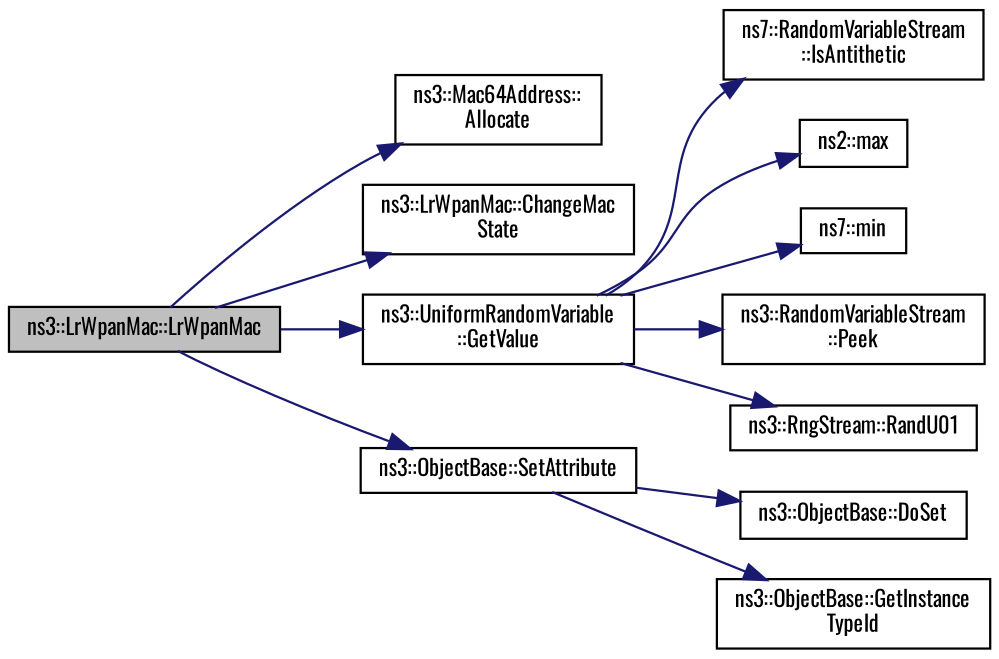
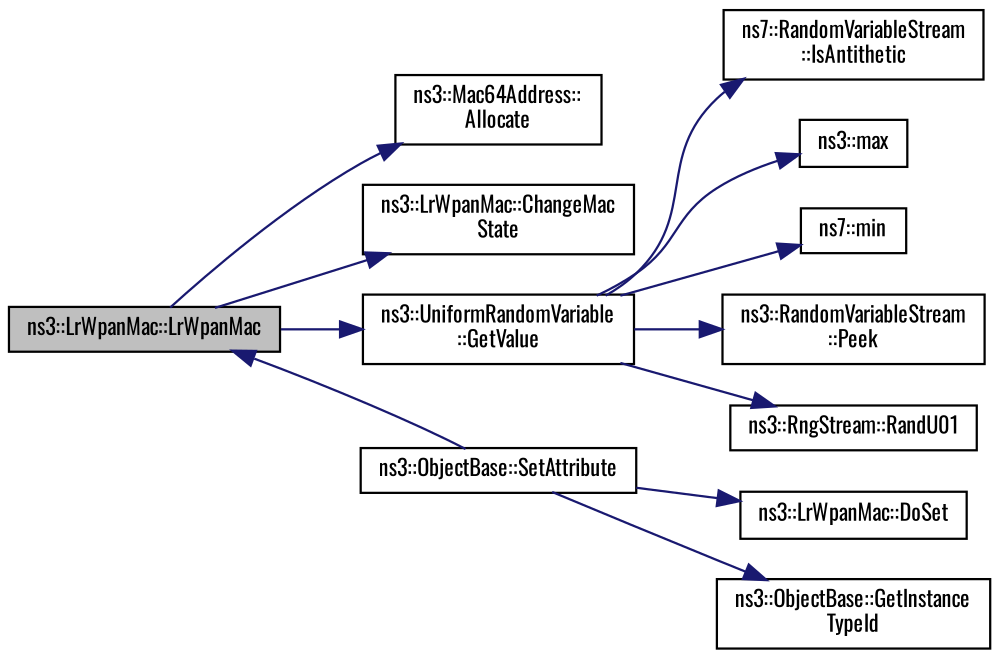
(854, 143) -> (854, 143)
(282, 399) -> (361, 401)
(854, 515) -> (854, 515)
